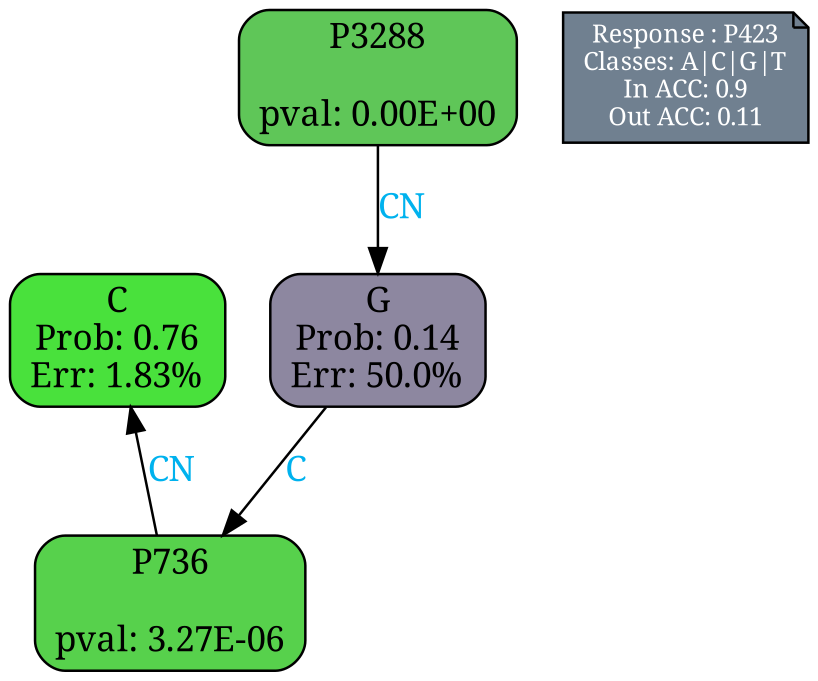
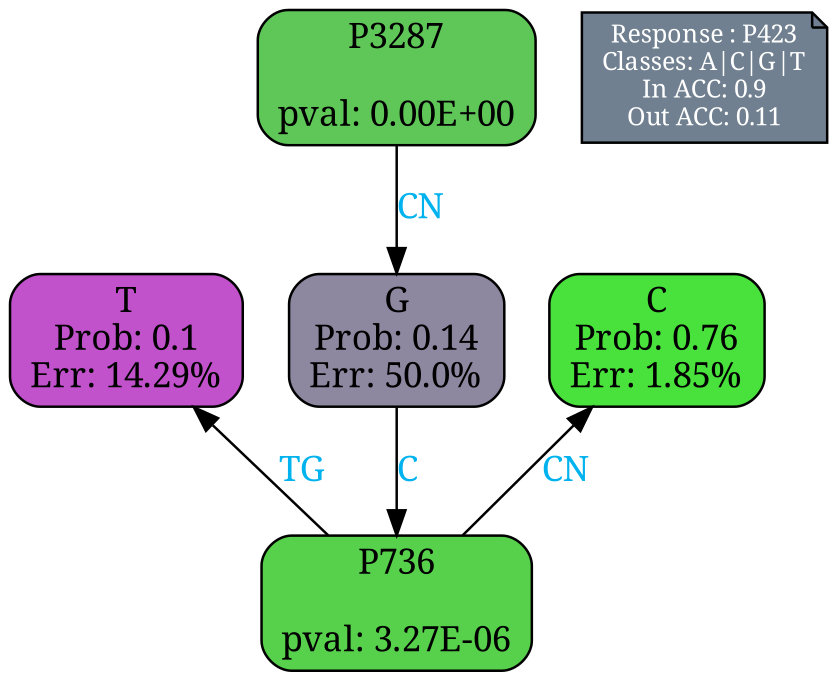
(378, 78) -> (397, 78)
(118, 340) -> (657, 340)
none -> (126, 340)
